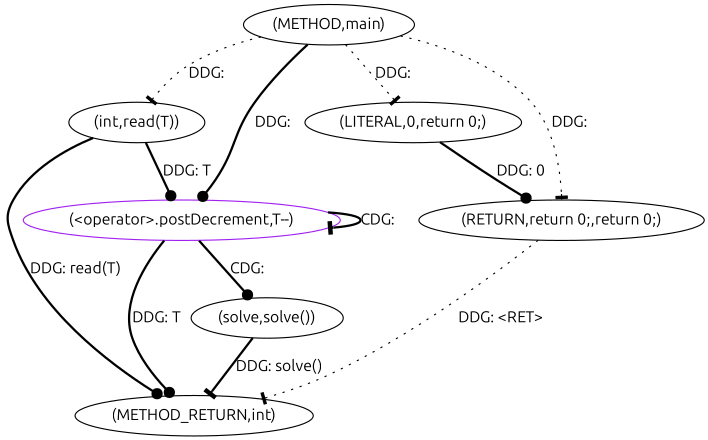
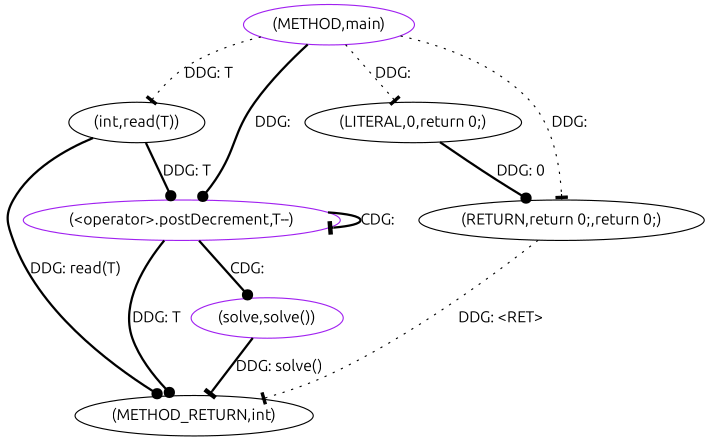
(329, 25) -> (329, 25)
(209, 74) -> (209, 74)
(267, 318) -> (267, 318)
